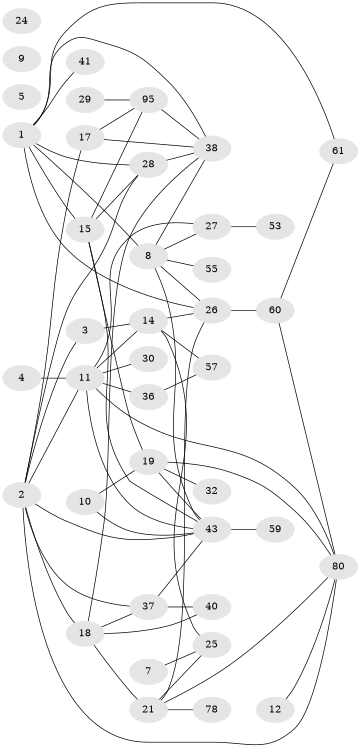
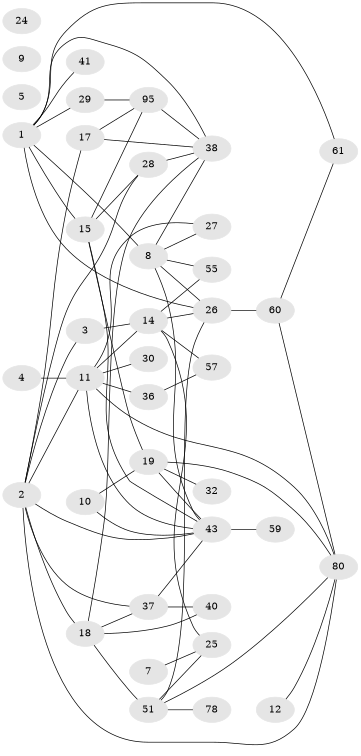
(84, 161) -> (53, 118)
(275, 227) -> none
none -> (180, 295)
(149, 710) -> (149, 710)
